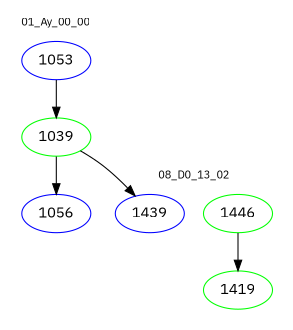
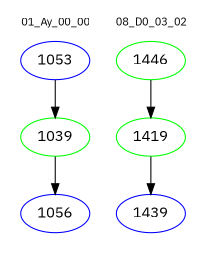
(115, 175) -> (151, 170)
(194, 176) -> (151, 23)
